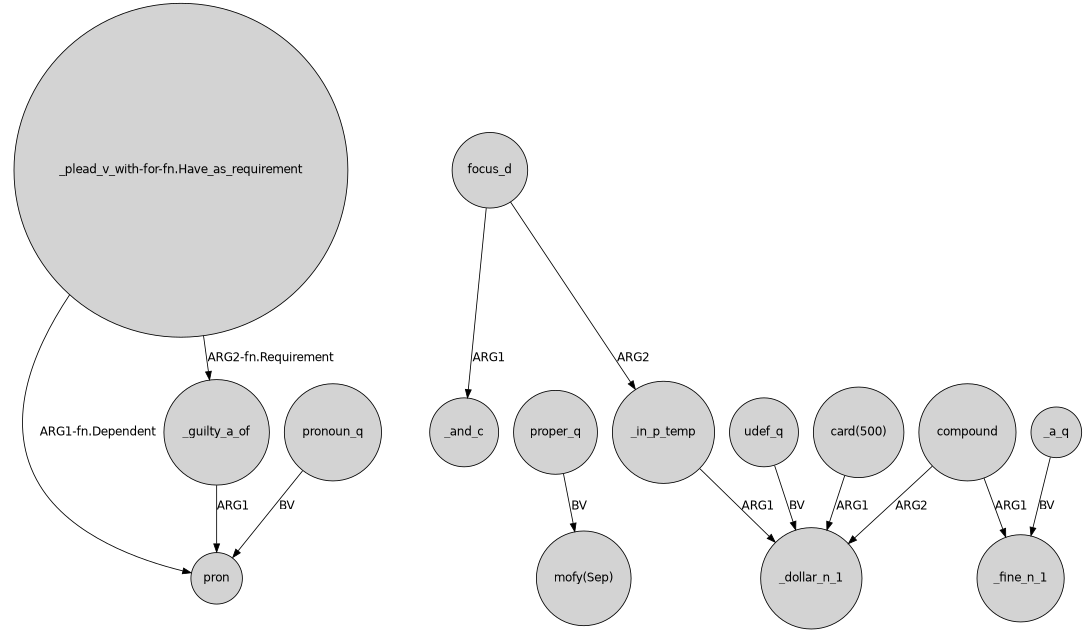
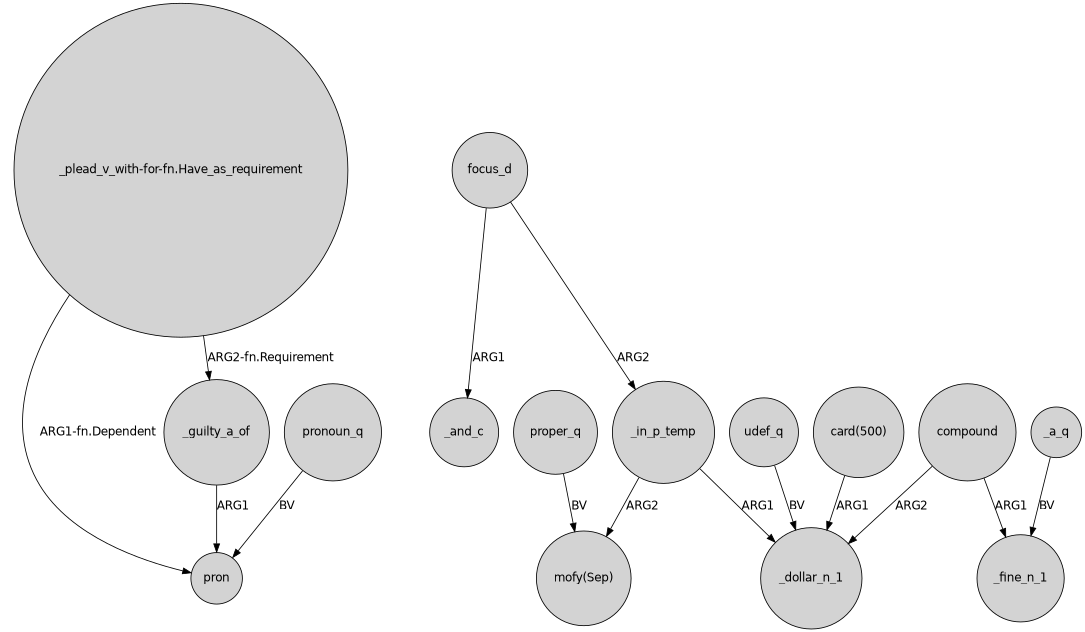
none -> (625, 503)
